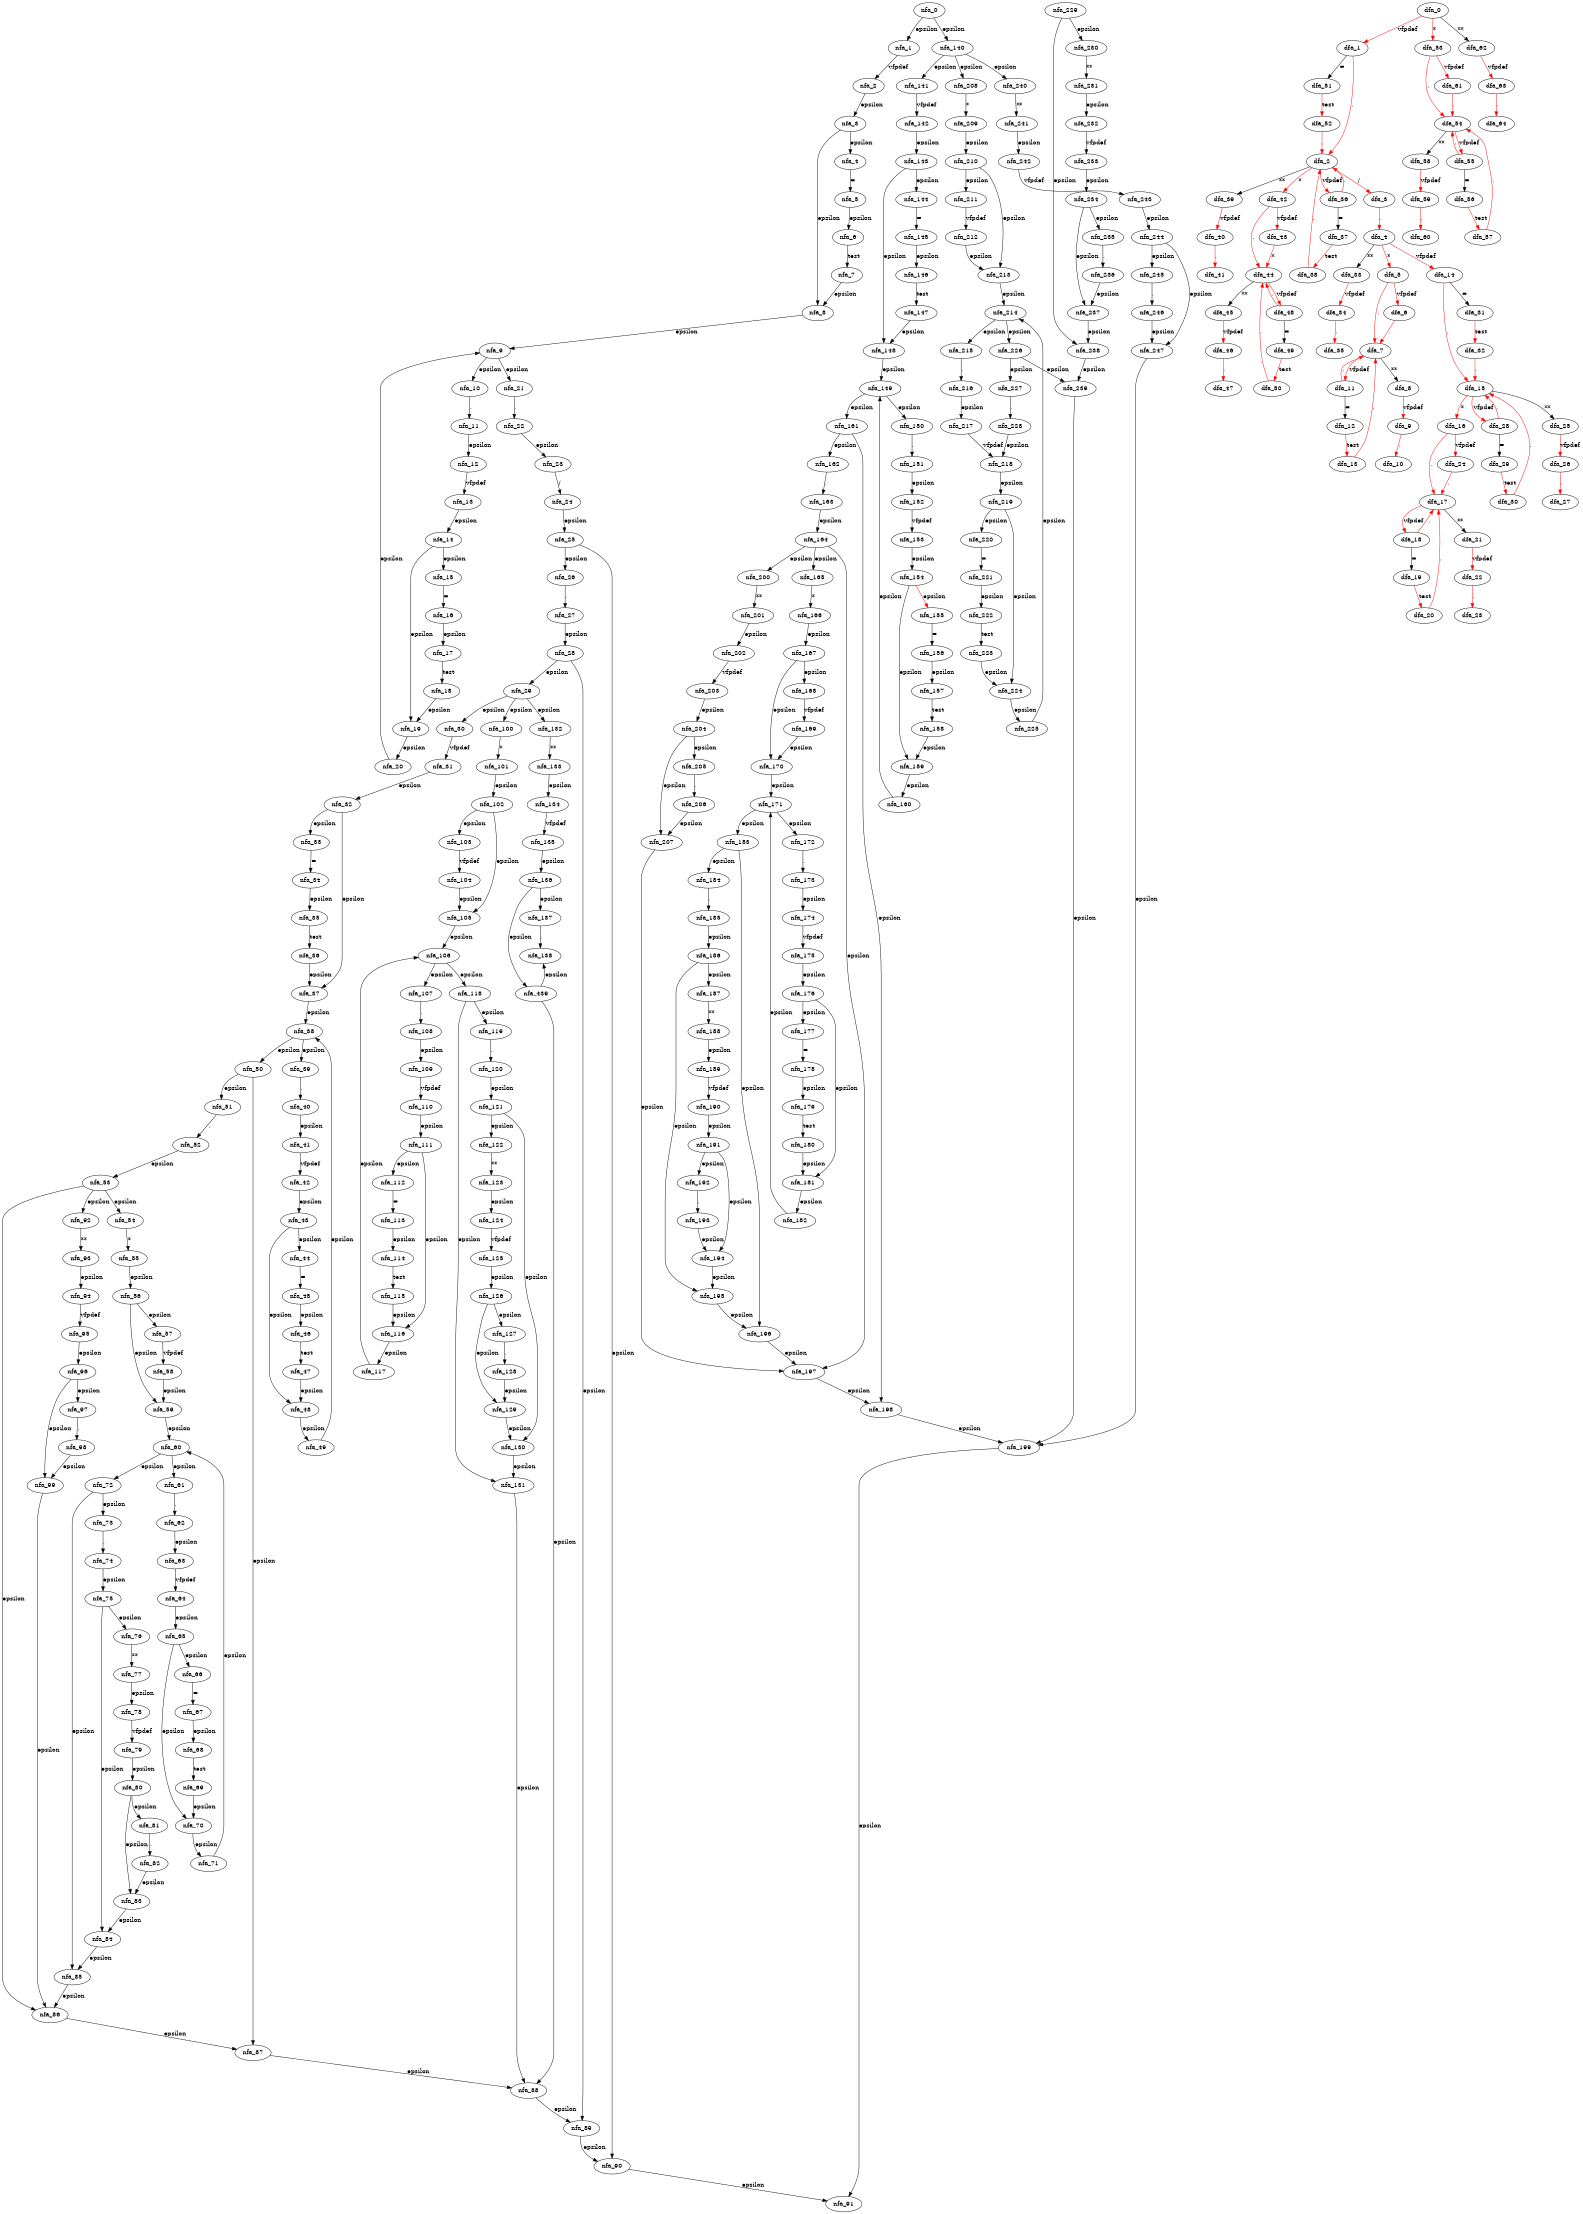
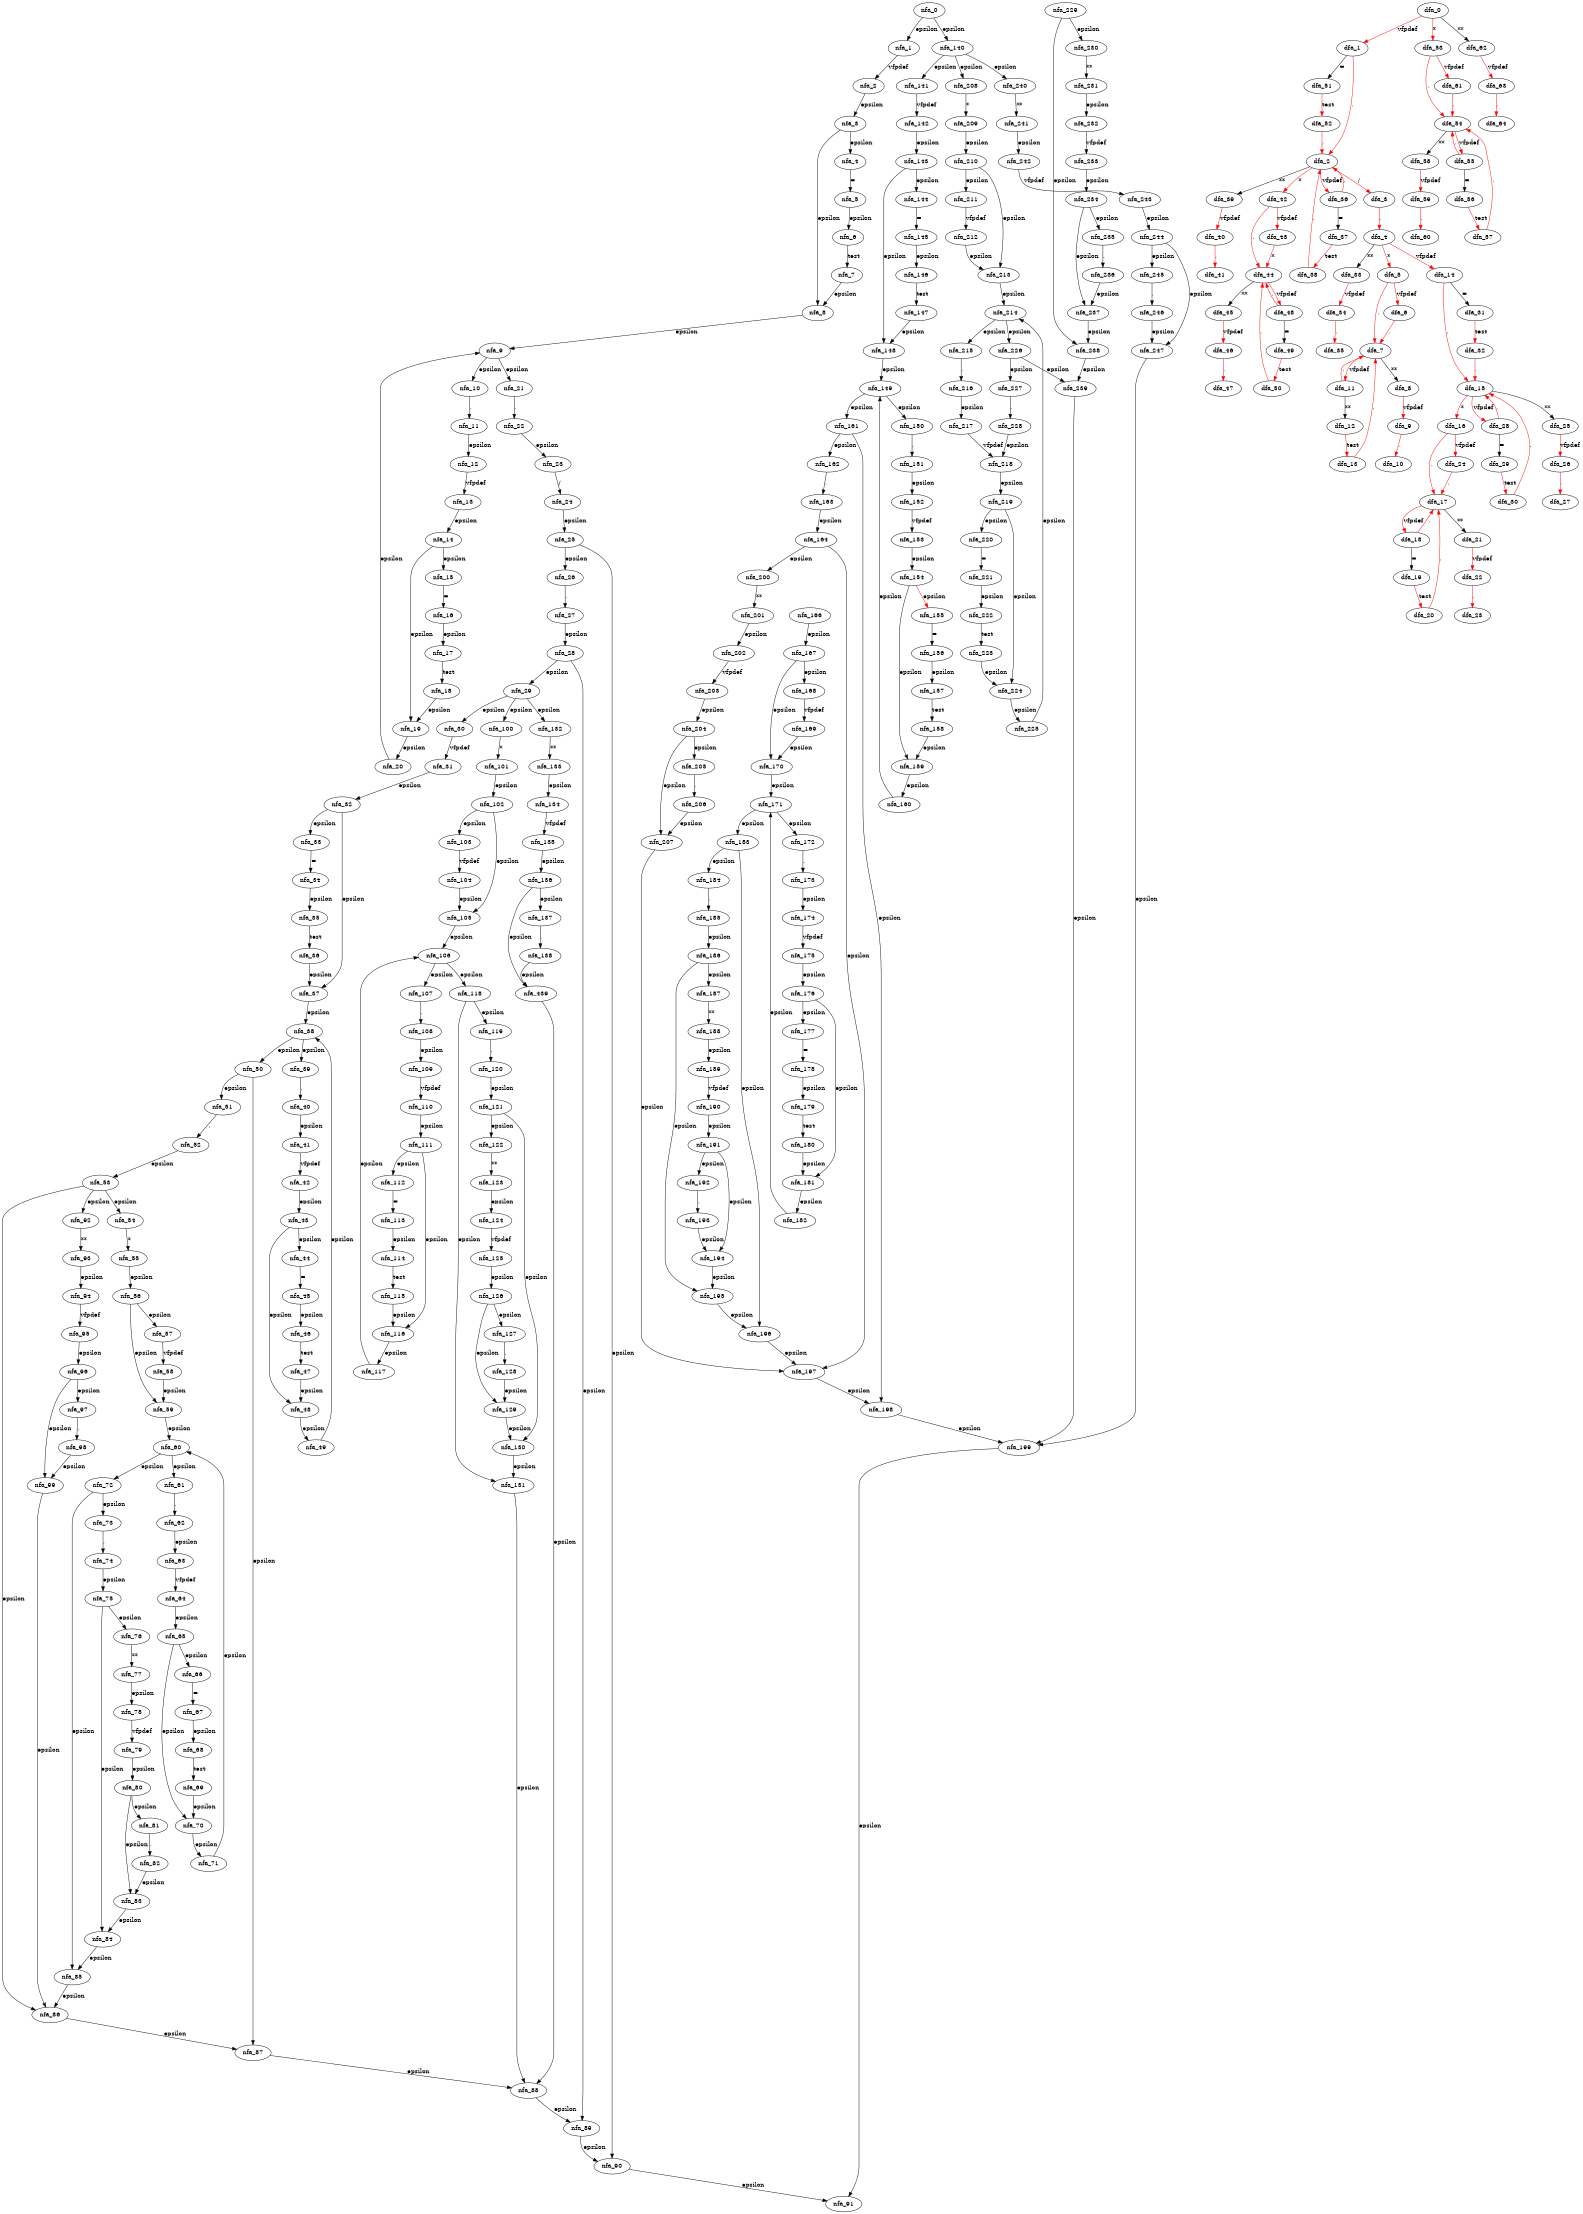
(1348, 408) -> (1348, 408)
(812, 578) -> none
(544, 977) -> (522, 972)
